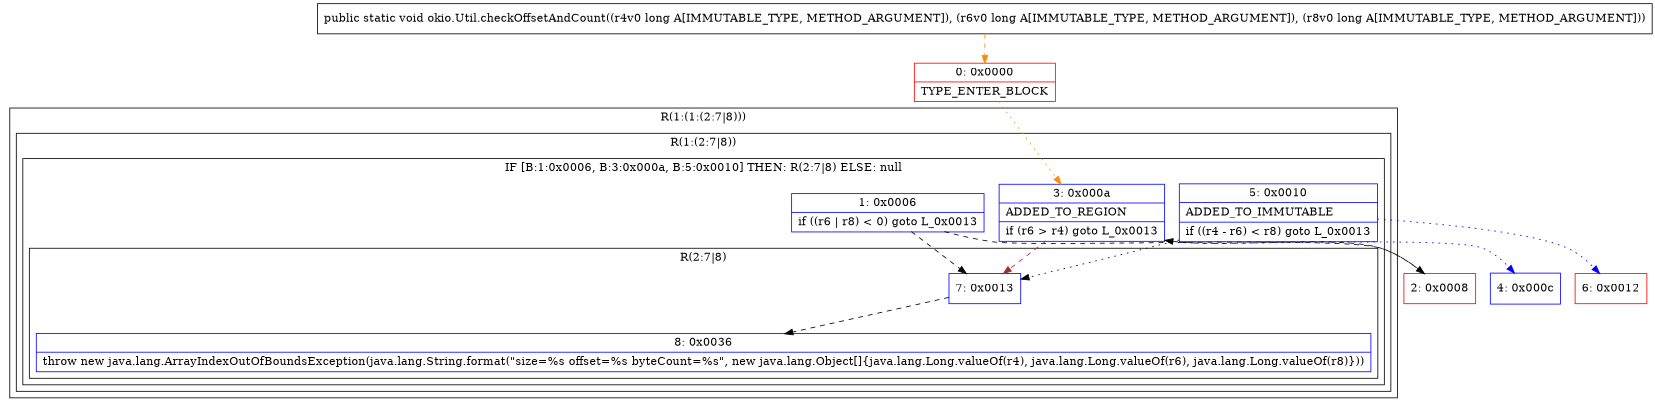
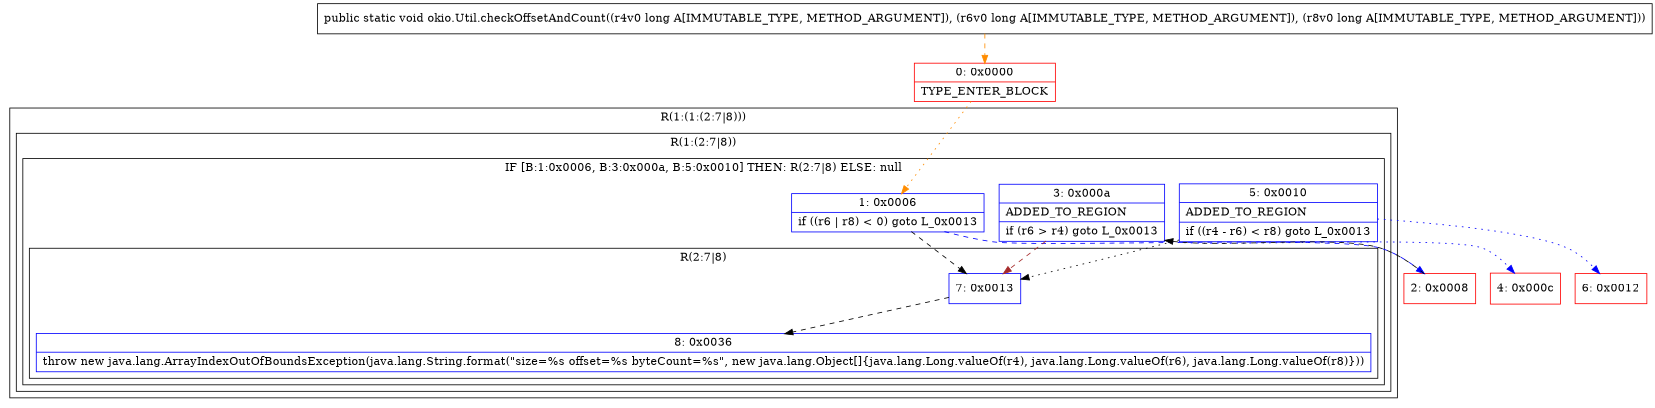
(1027, 140) -> (939, 144)
(1260, 212) -> (1247, 212)
(1147, 243) -> (1147, 243)
(1525, 289) -> (1525, 289)
